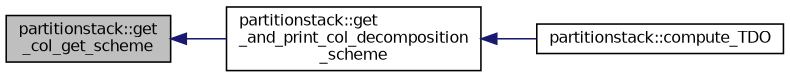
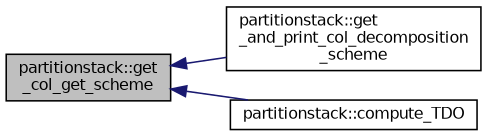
(517, 39) -> (217, 96)
